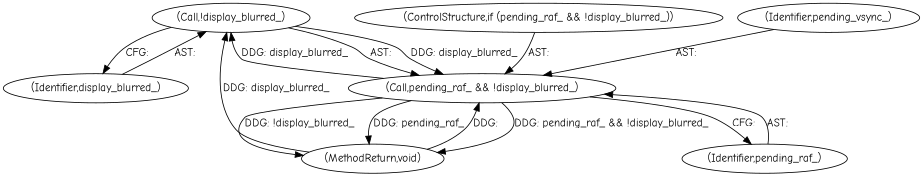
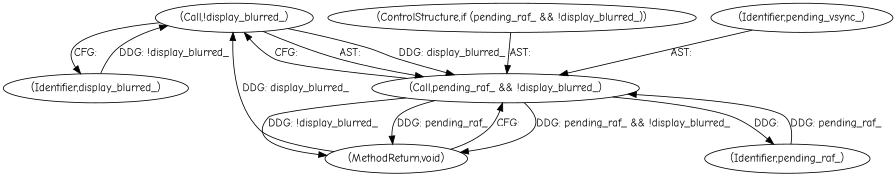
(187, 53) -> (174, 53)
(295, 53) -> (288, 53)
(487, 123) -> (510, 123)
(746, 123) -> (768, 123)
(780, 123) -> (836, 123)
